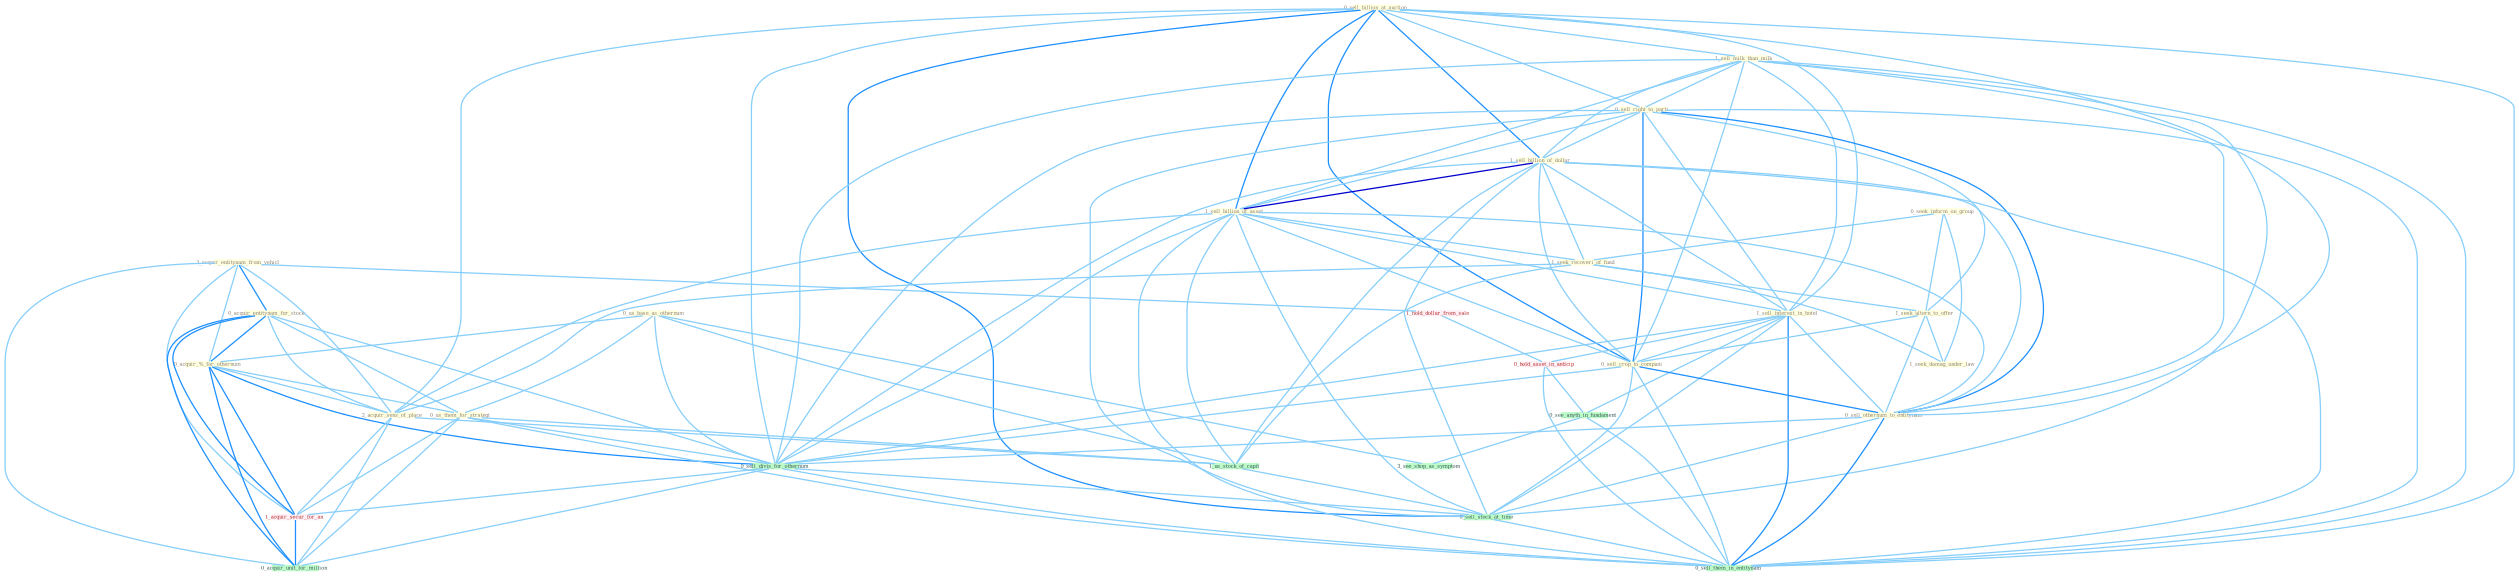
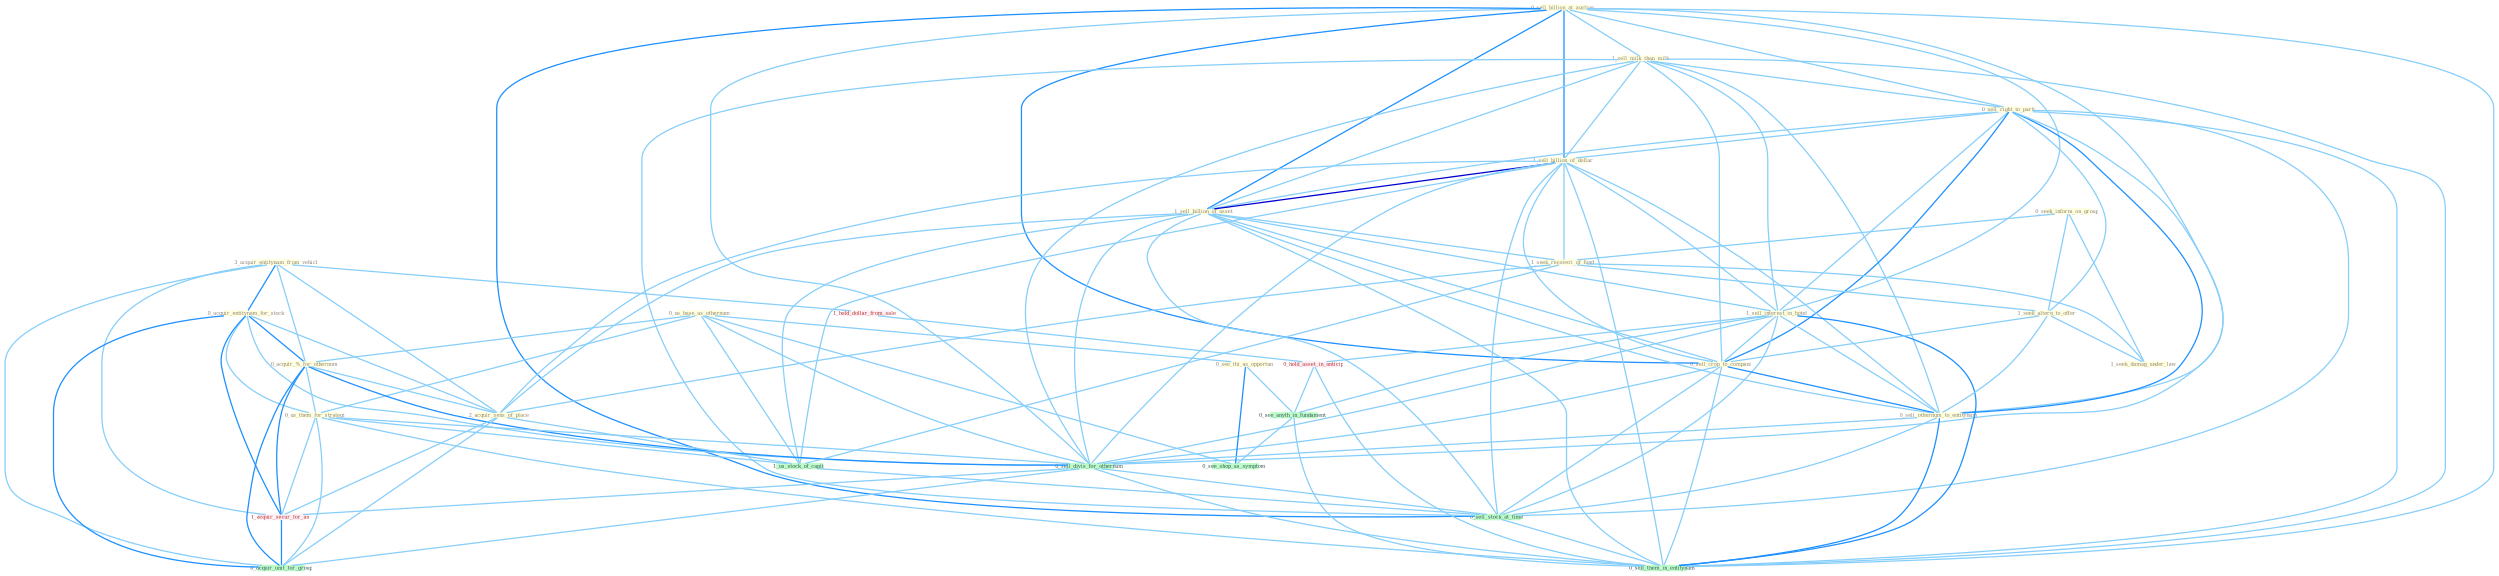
(735, 34) -> (993, 200)
none -> (1246, 364)
(1429, 466) -> (1235, 466)
(295, 568) -> (281, 568)
